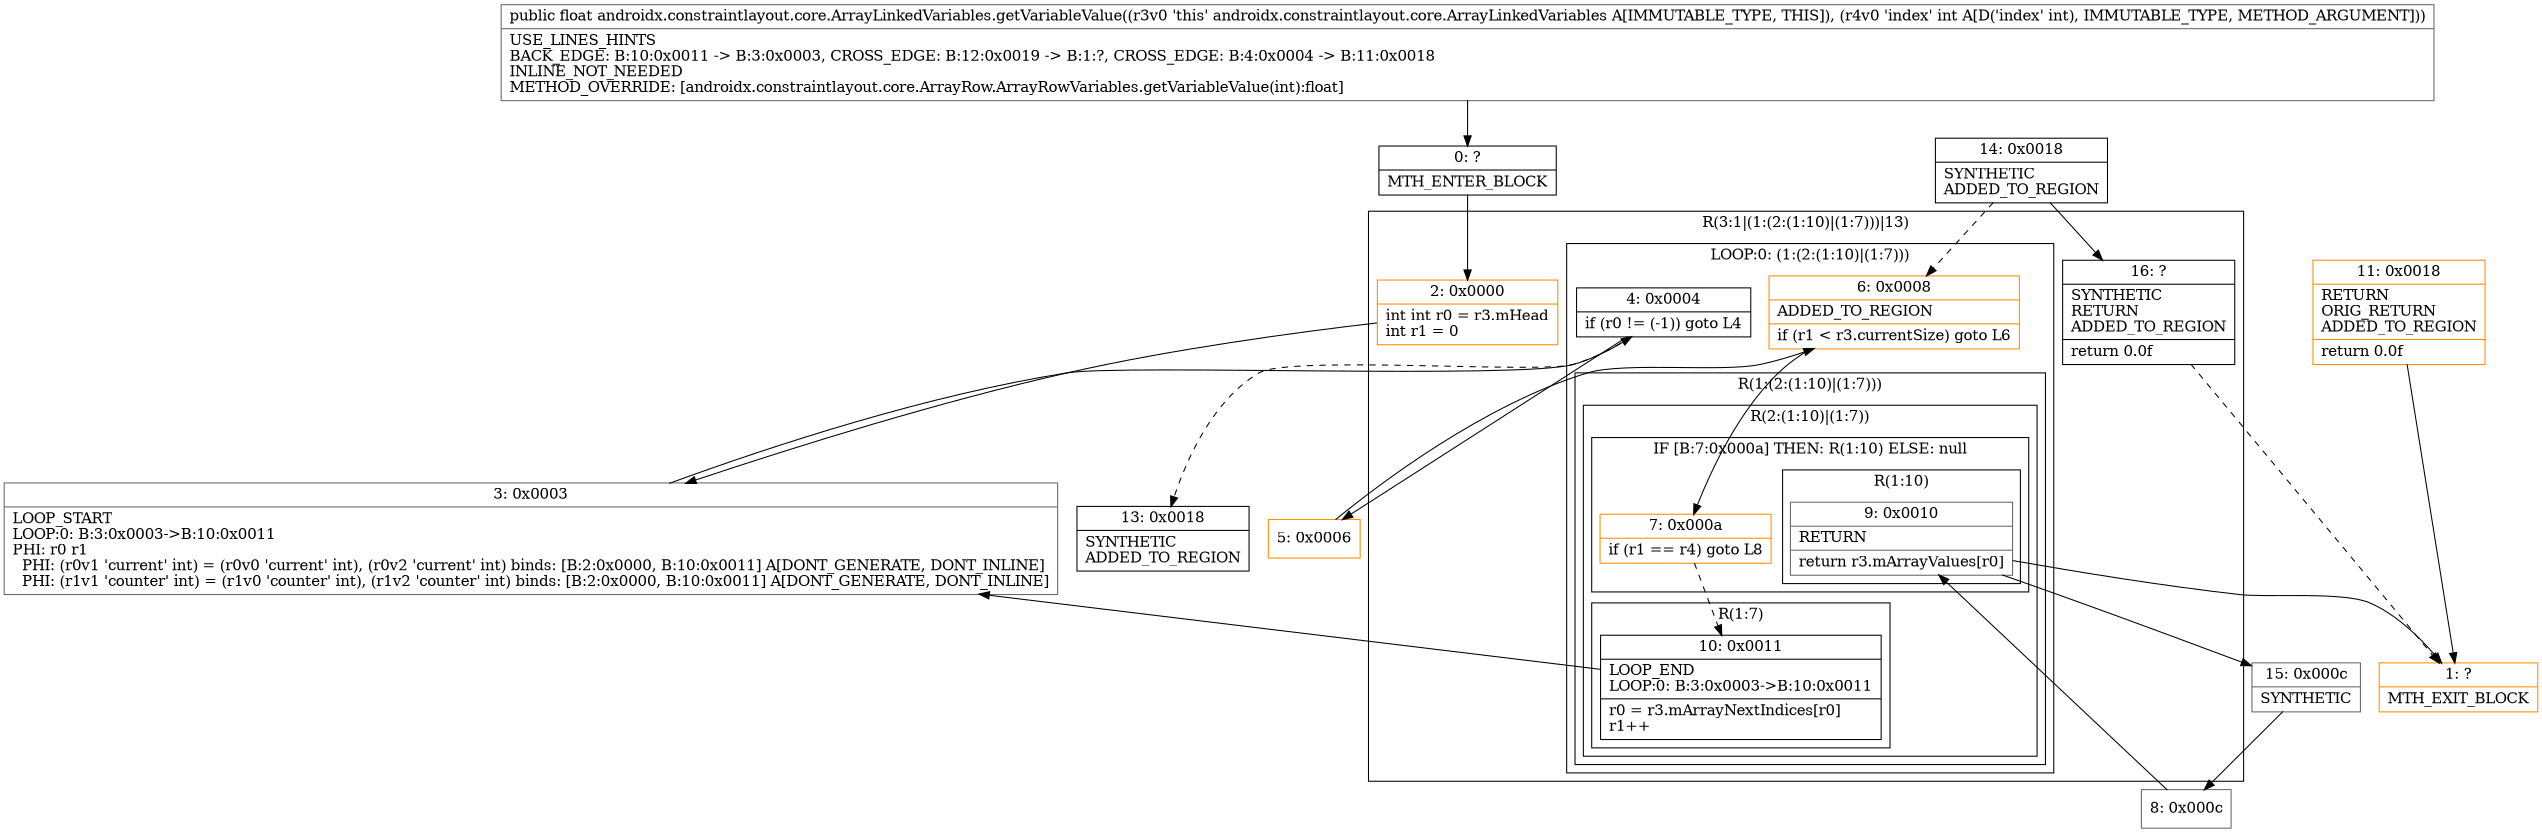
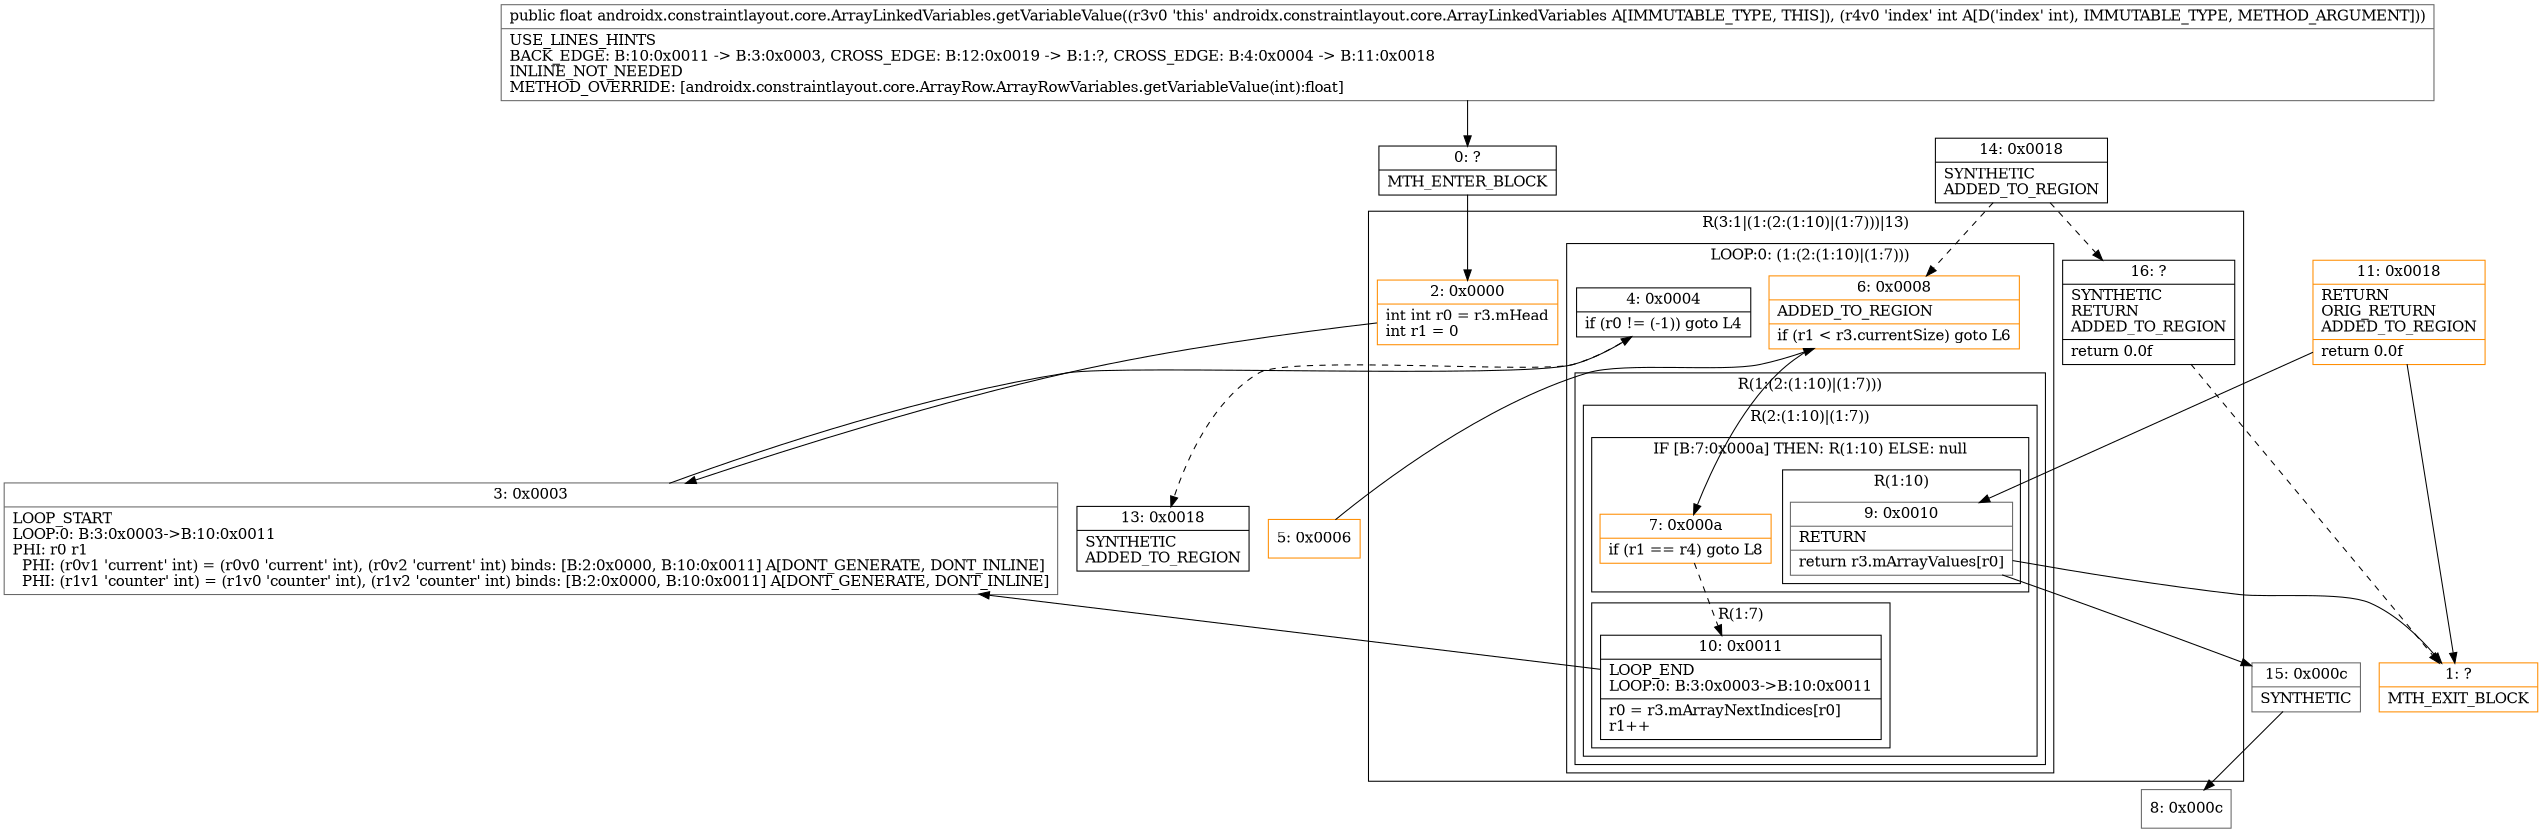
(2073, 228) -> (2073, 228)
(1489, 425) -> none
(2062, 691) -> (2151, 425)
